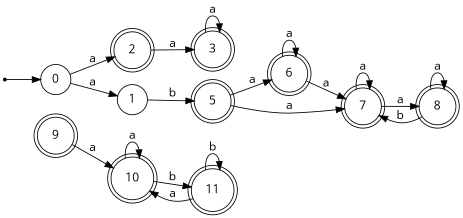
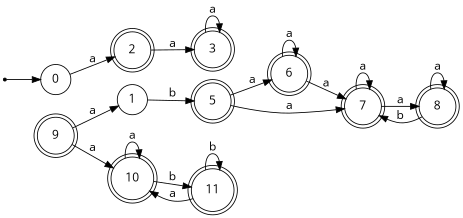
(90, 89) -> (92, 119)
